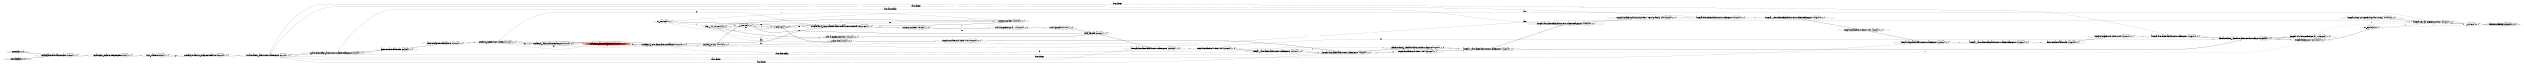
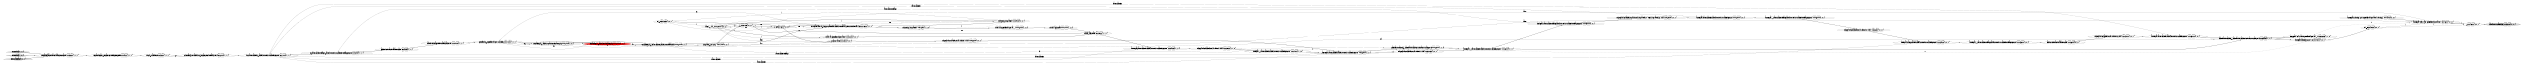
none -> (18, 56)
